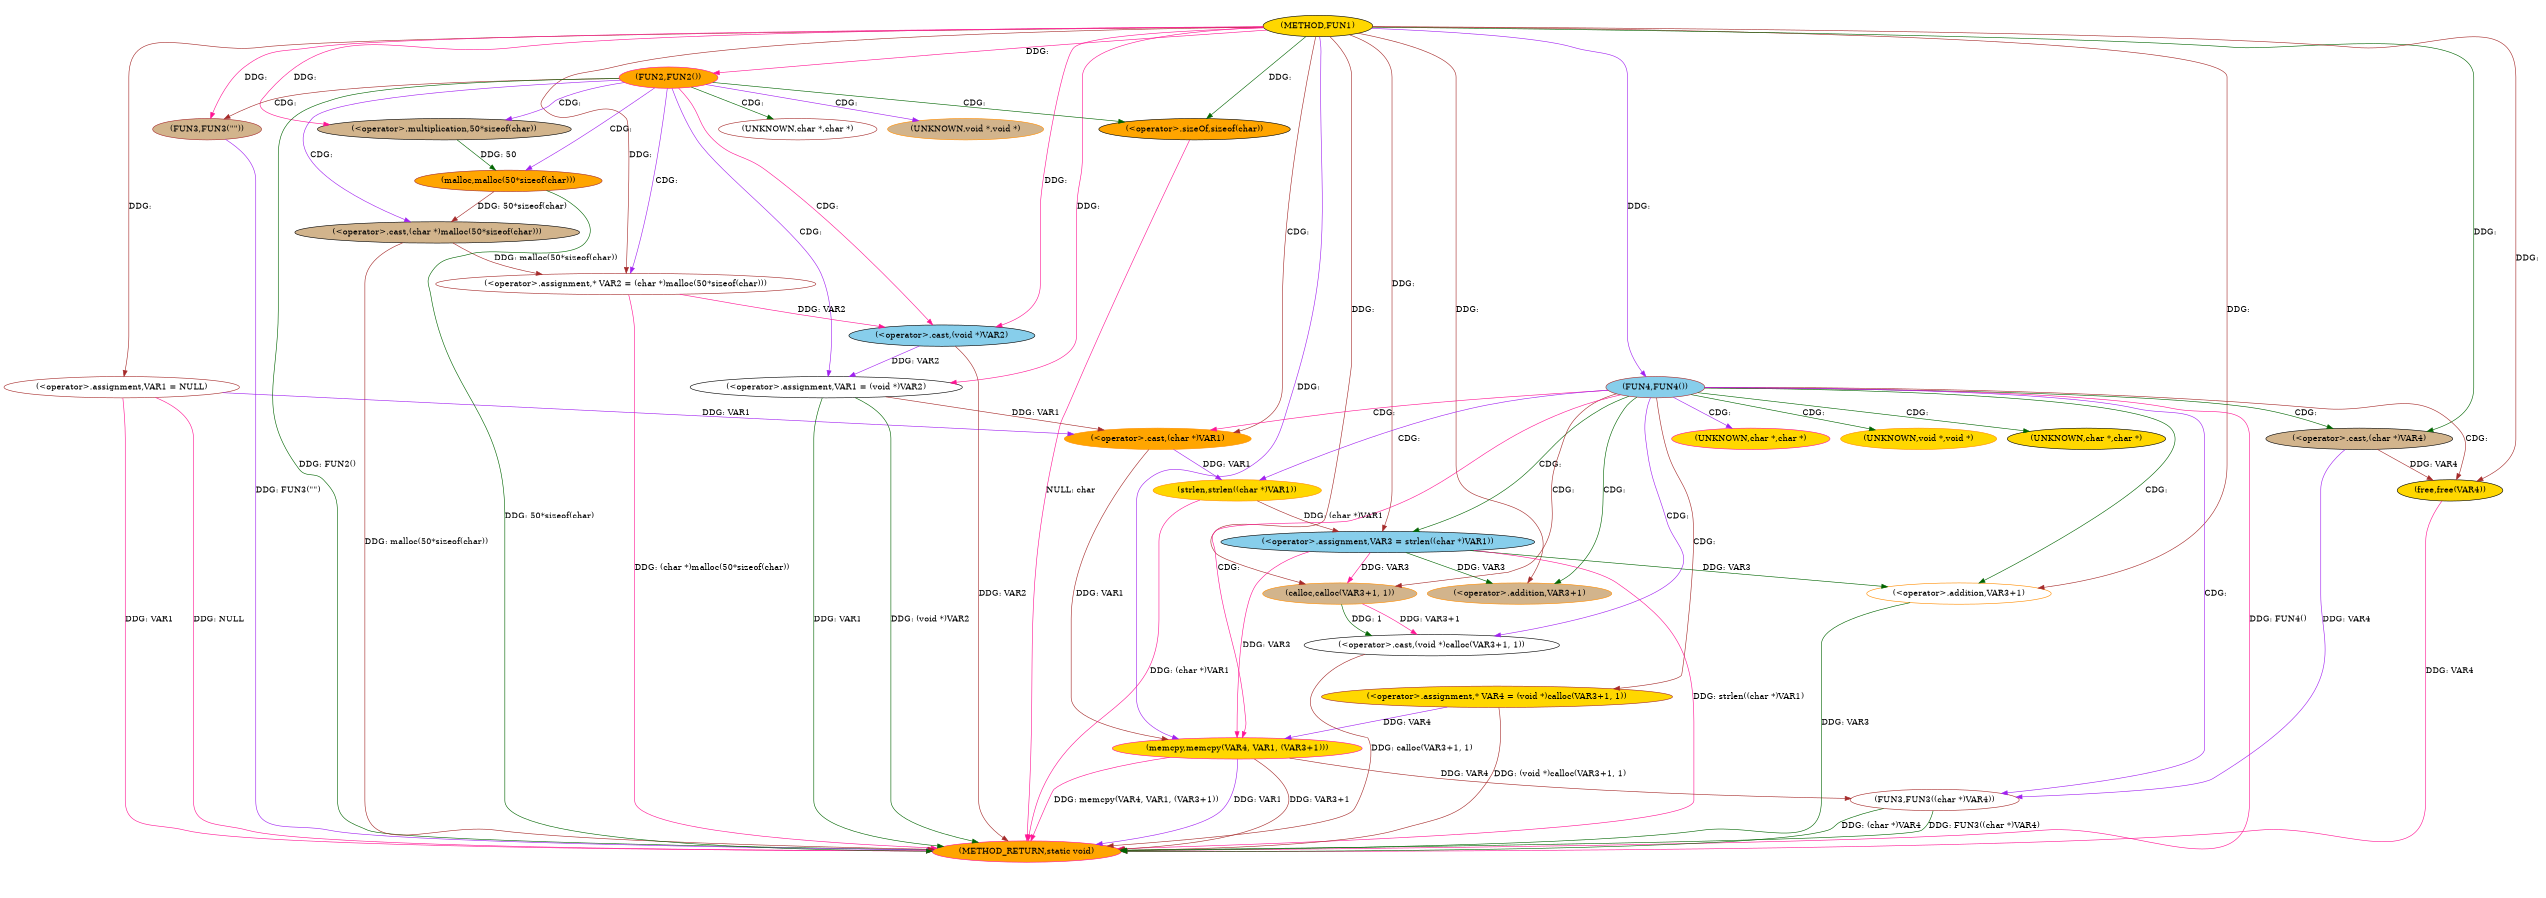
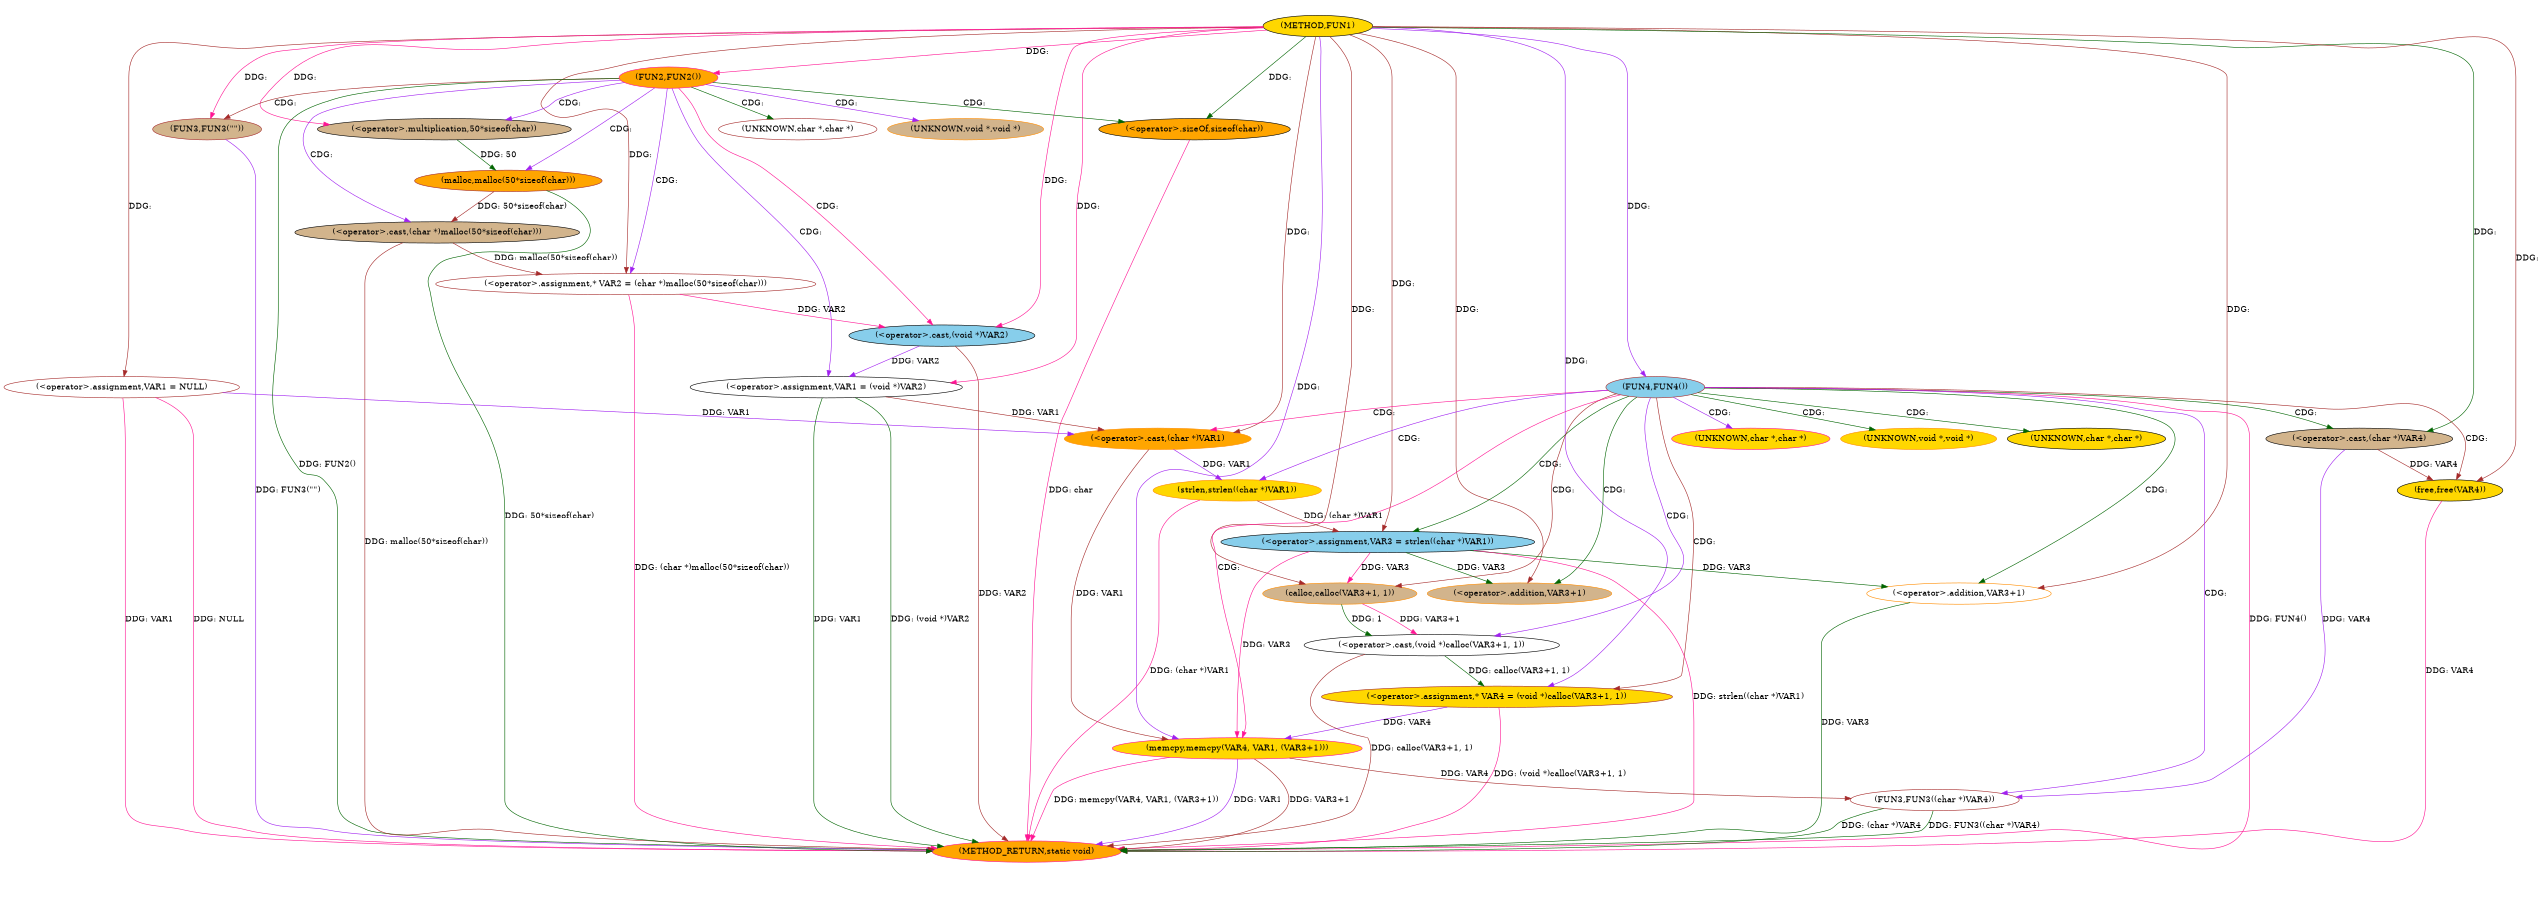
(1300, 232) -> (1300, 232)
none -> (1565, 324)
(1071, 490) -> (1071, 490)
none -> (1462, 669)
(1376, 835) -> (1376, 835)
